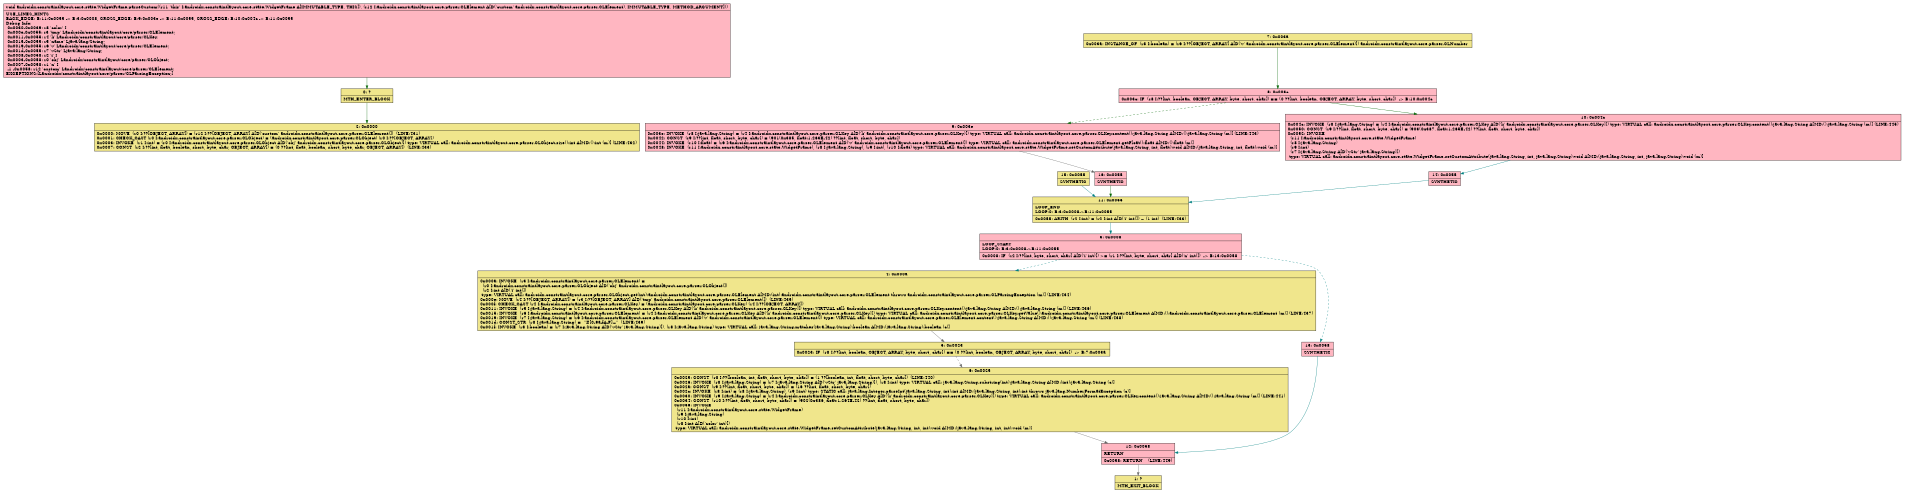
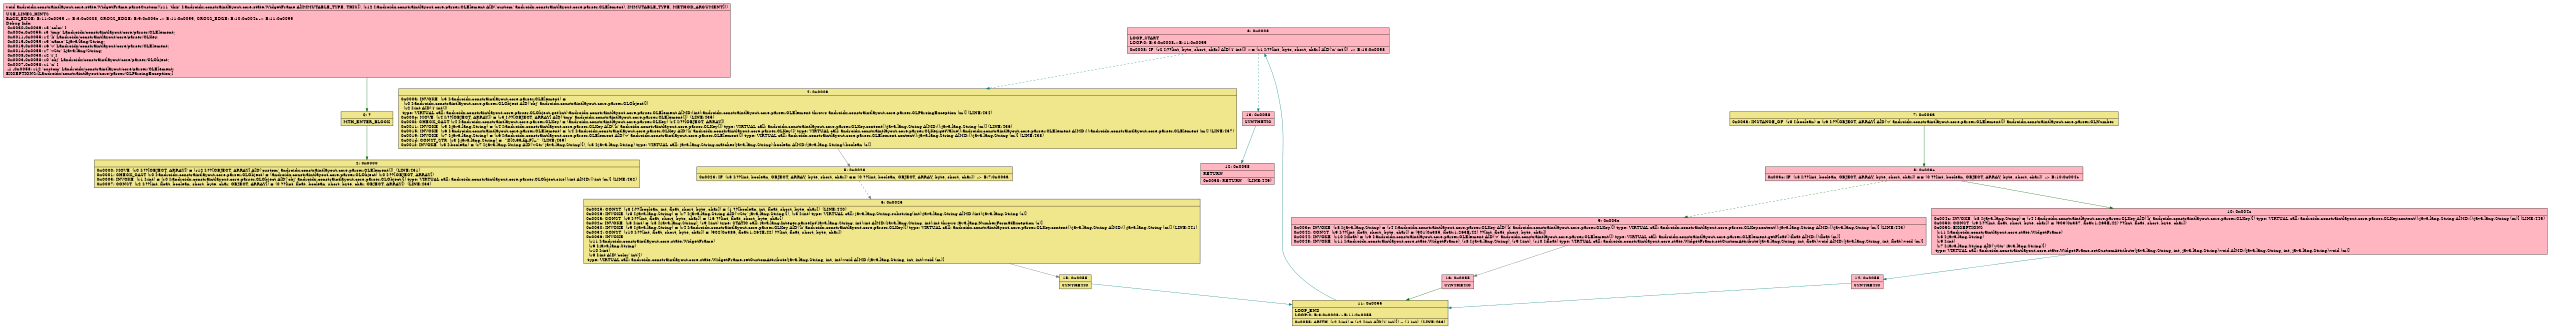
(1308, 134) -> (1960, 228)
(1090, 437) -> (1033, 270)
(1138, 483) -> none
